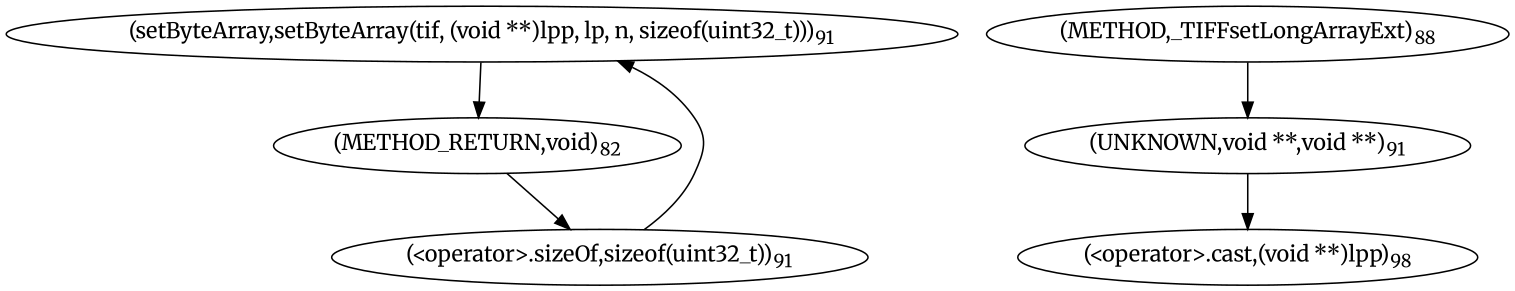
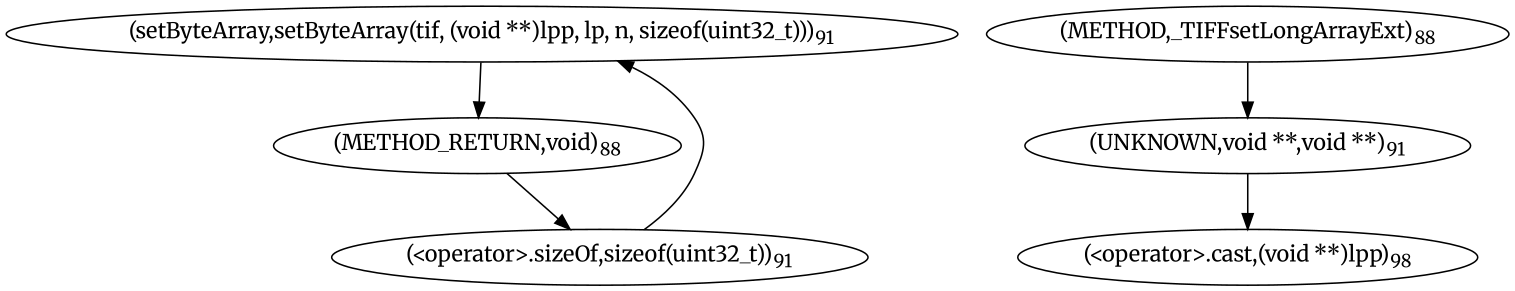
(611, 143) -> (611, 143)
